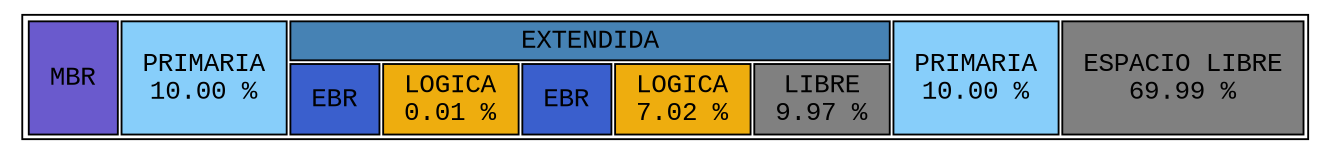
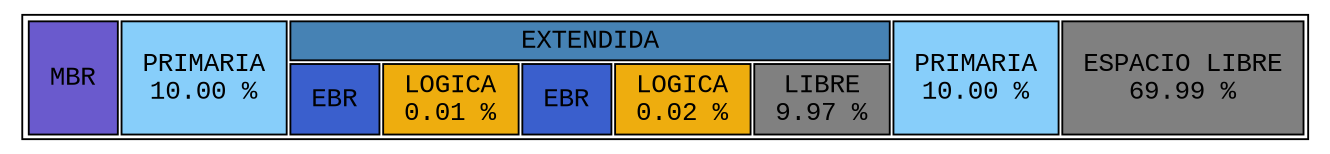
(683, 112) -> (683, 112)
